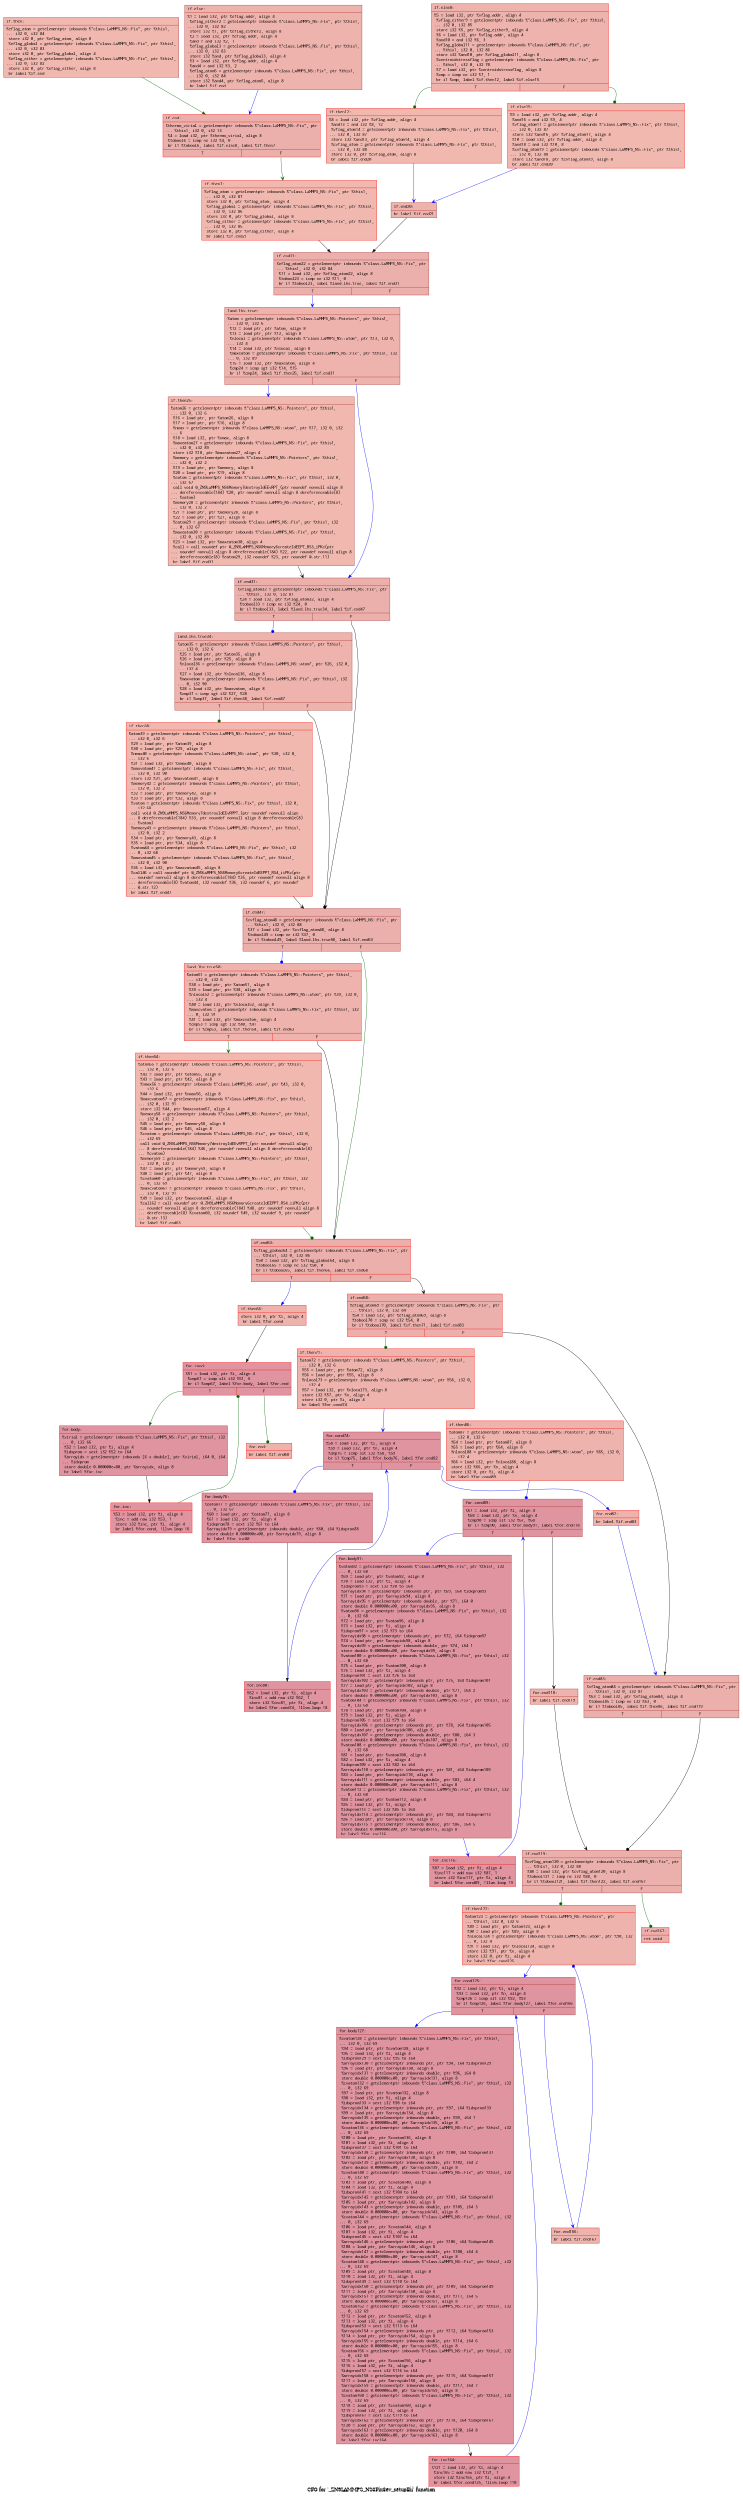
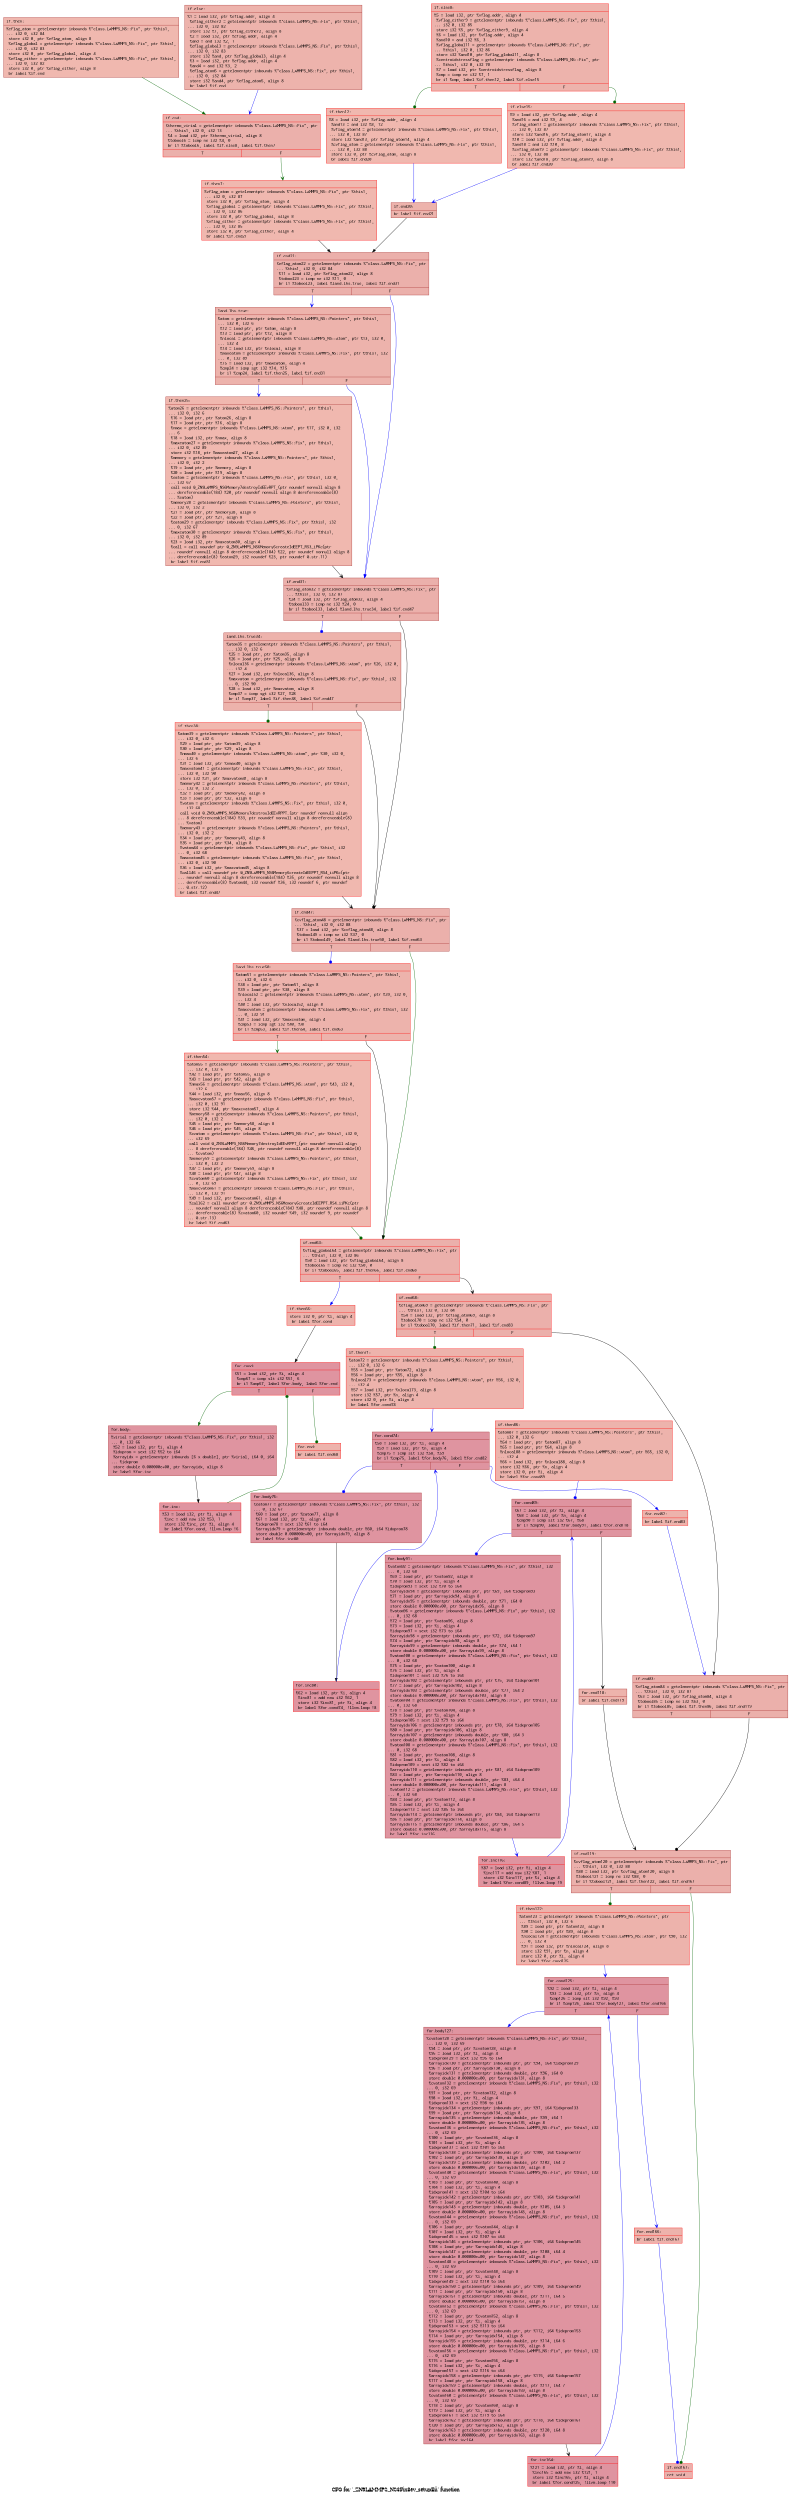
none -> (388, 435)
(593, 2097) -> (668, 2352)
